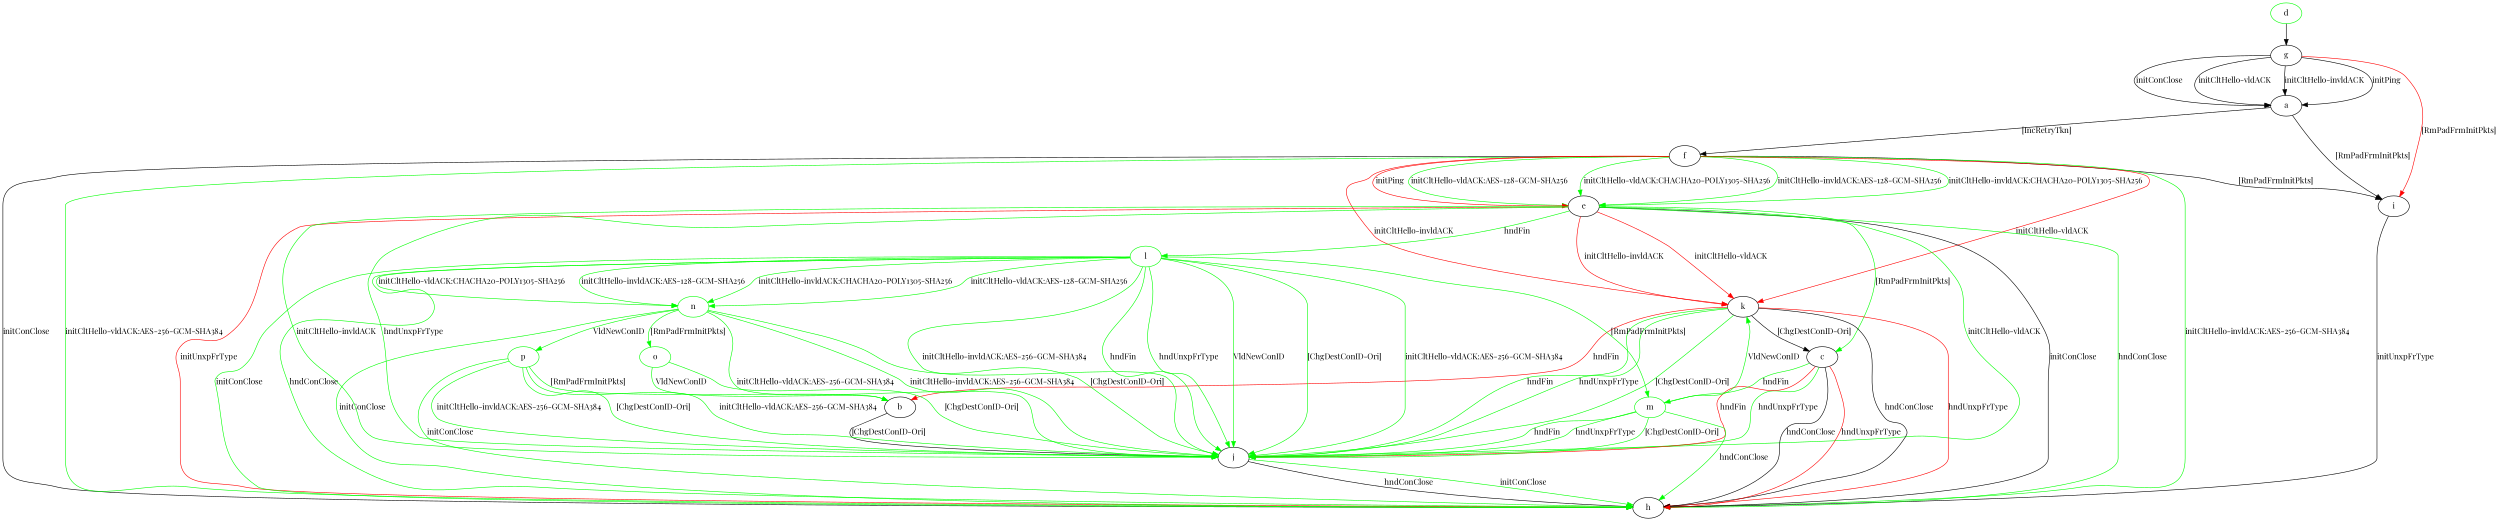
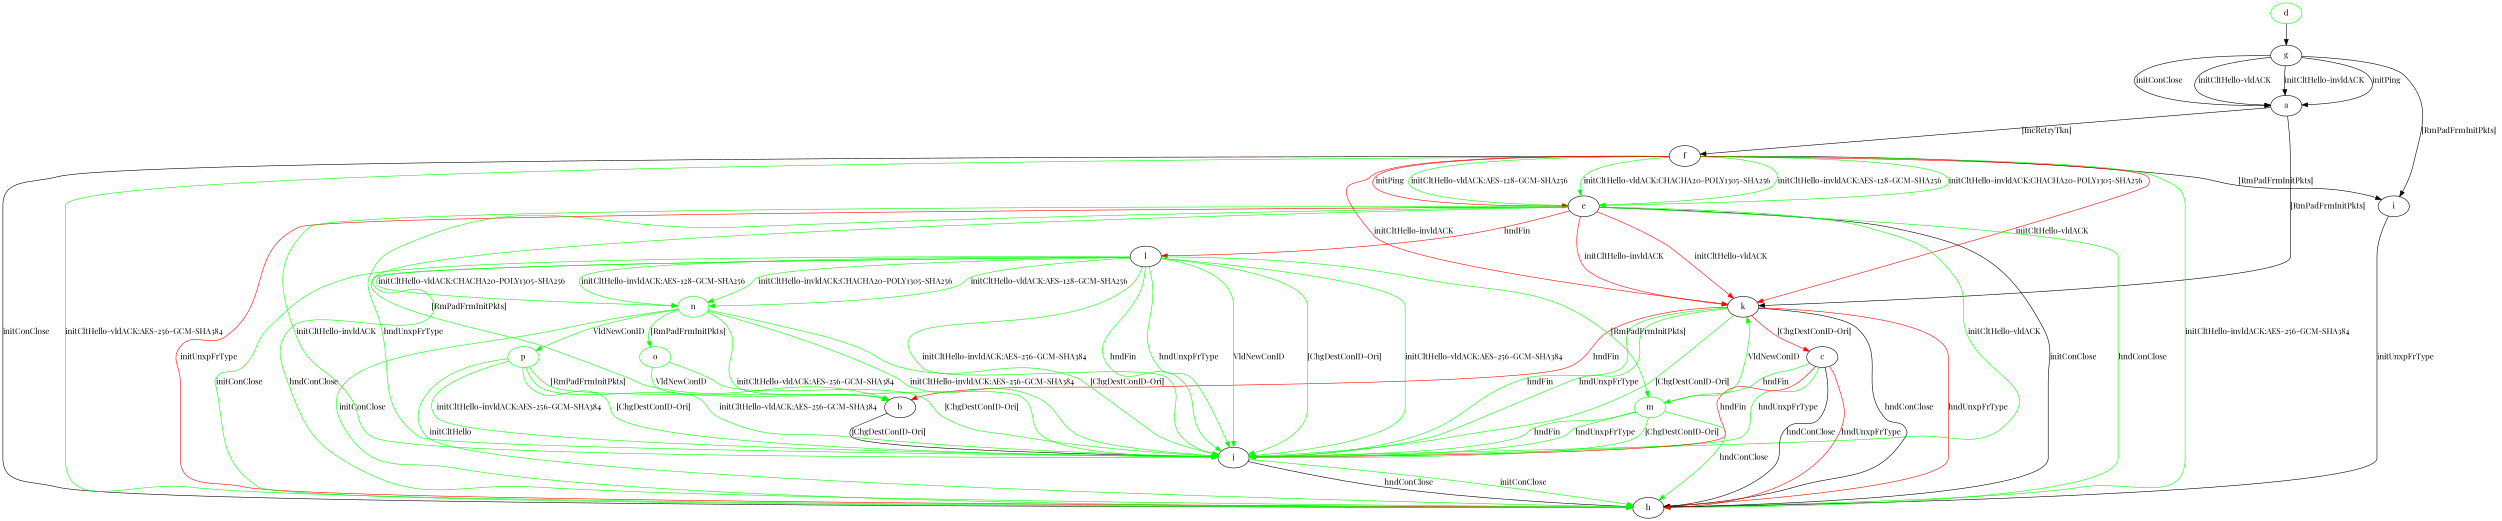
(2410, 83) -> (2410, 83)
(2330, 161) -> (2100, 287)
(1860, 234) -> (698, 238)
(1370, 246) -> (1370, 246)
(1146, 257) -> (1146, 257)
(1776, 335) -> (1776, 335)
(452, 432) -> (452, 432)
